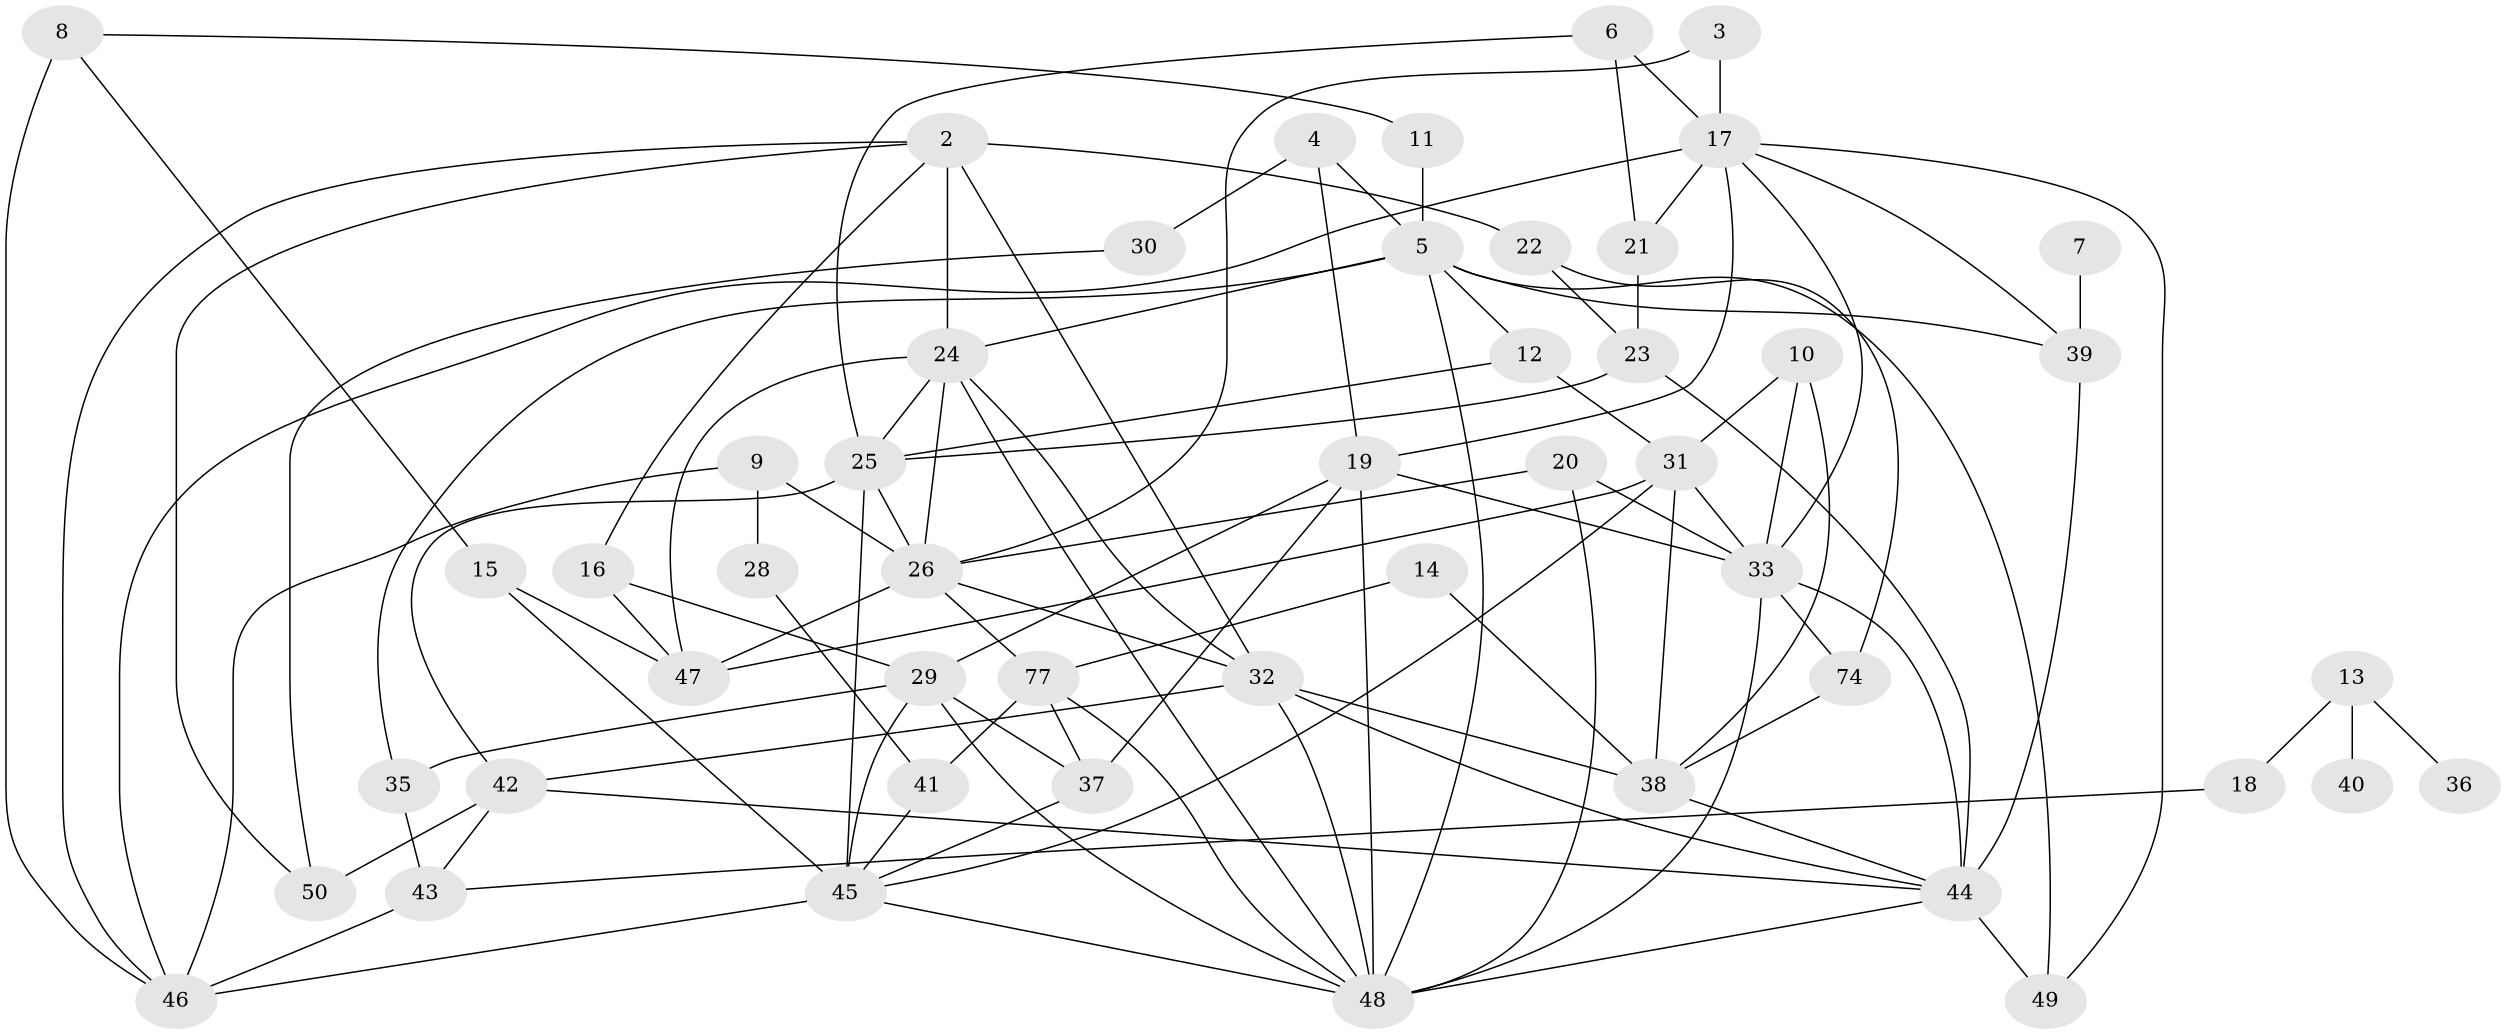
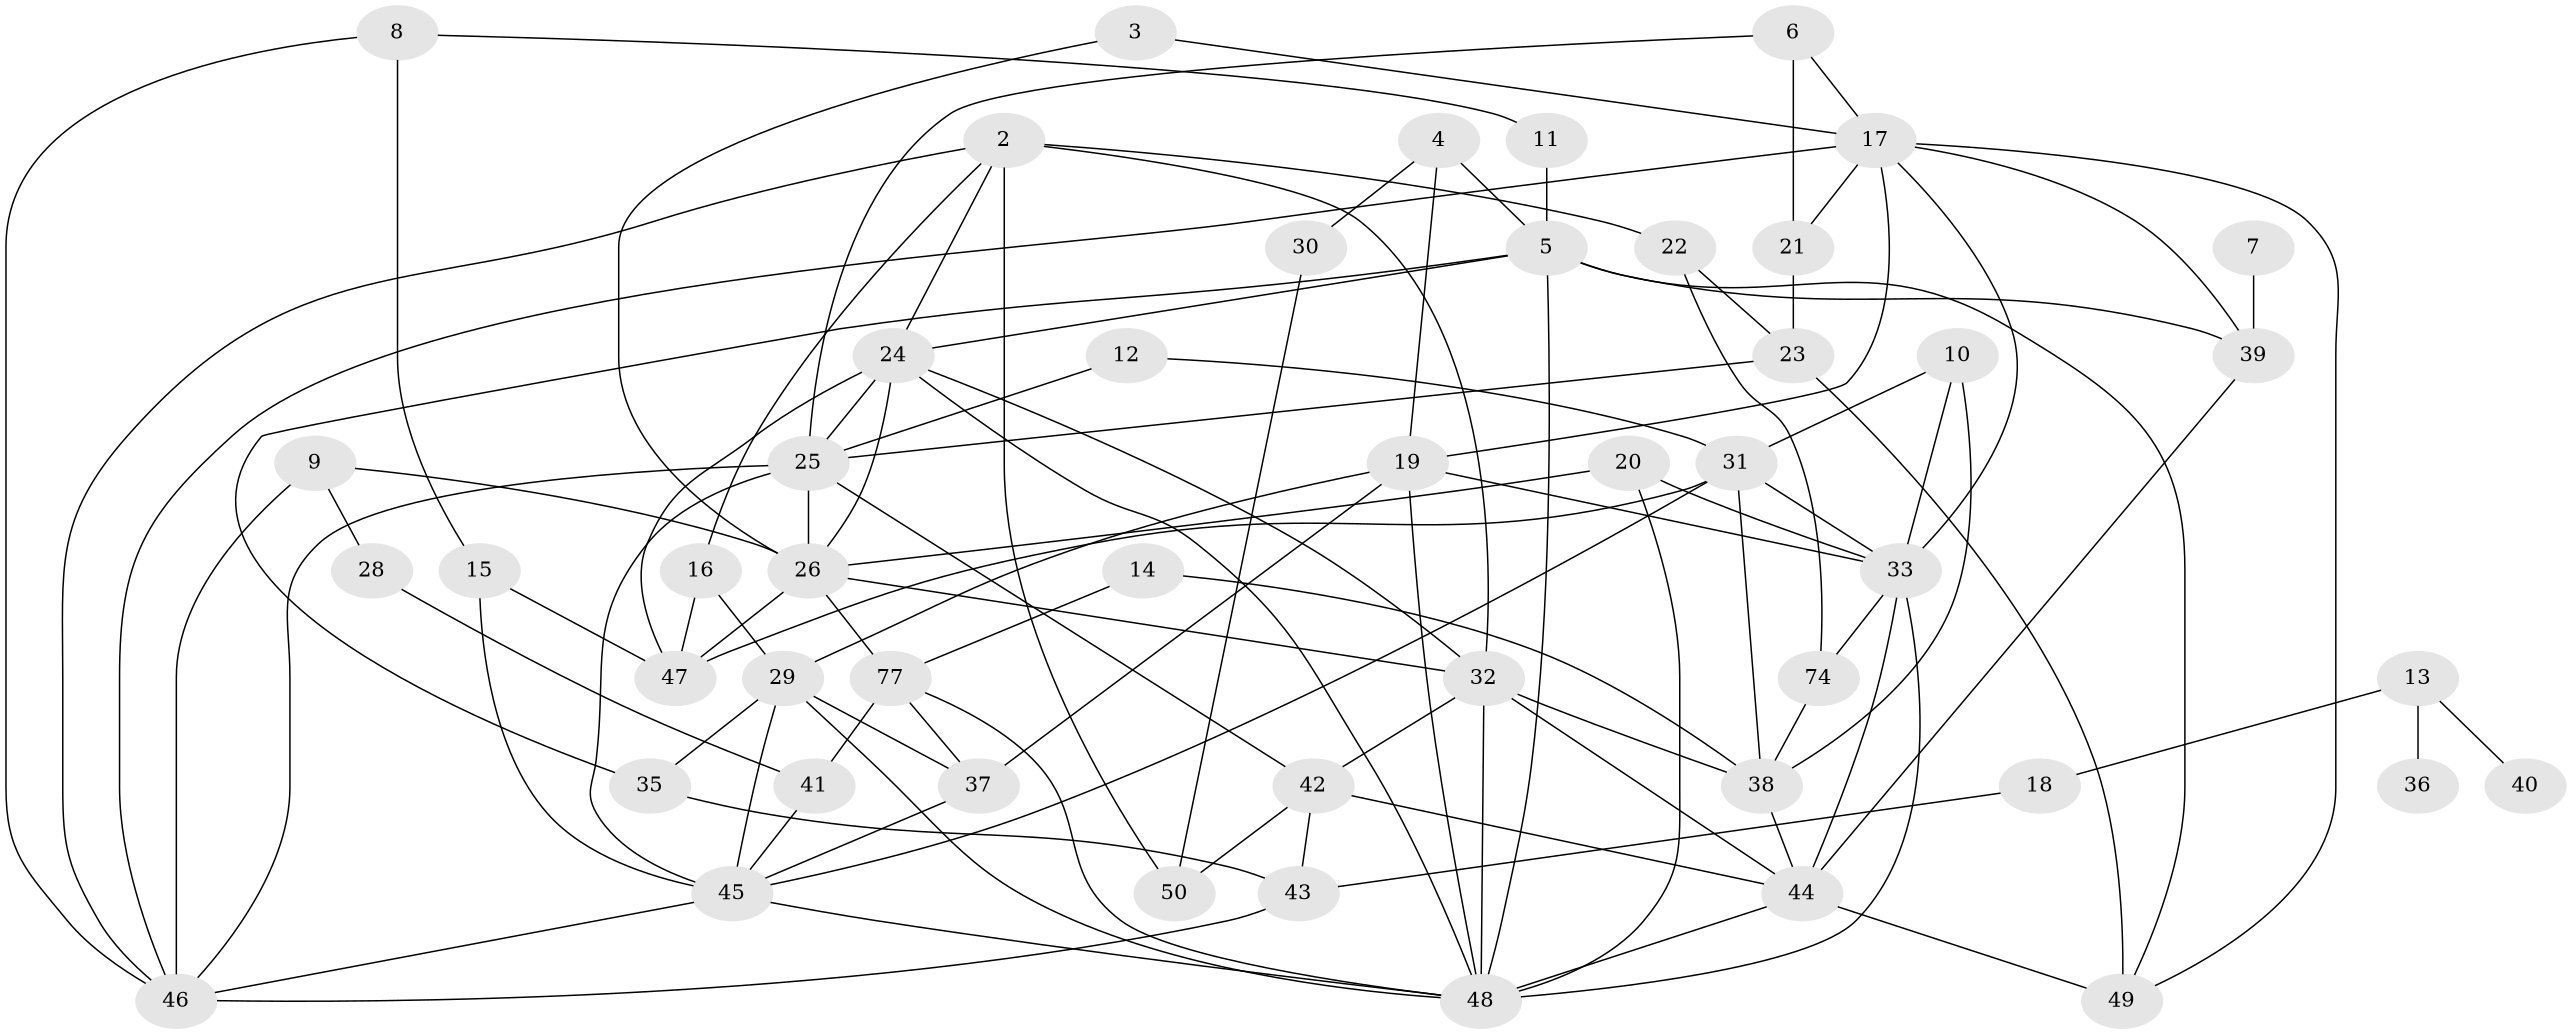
(1476, 302) -> none
none -> (316, 547)
(1899, 594) -> (2037, 644)
